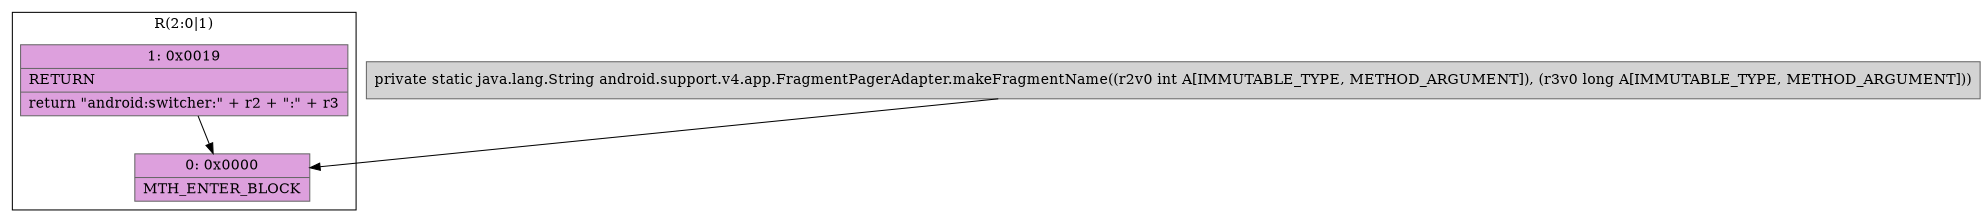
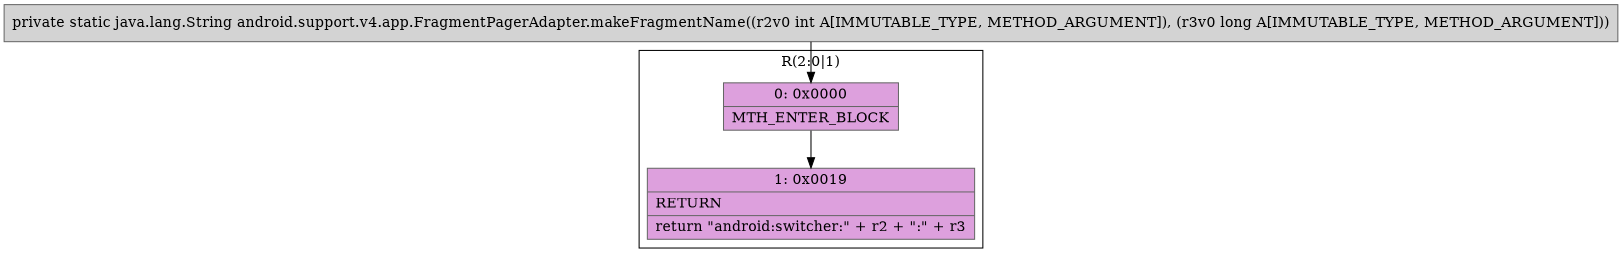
(204, 130) -> (811, 144)
